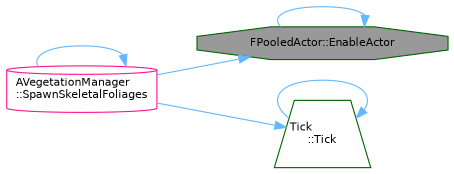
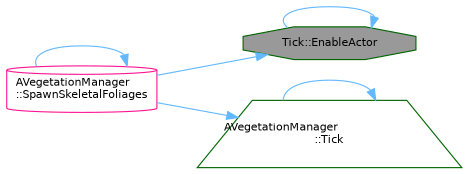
(323, 43) -> (330, 43)
(323, 134) -> (330, 134)
